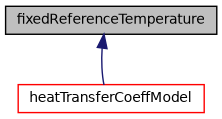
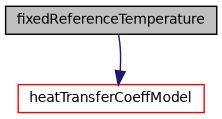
(102, 67) -> (120, 53)
